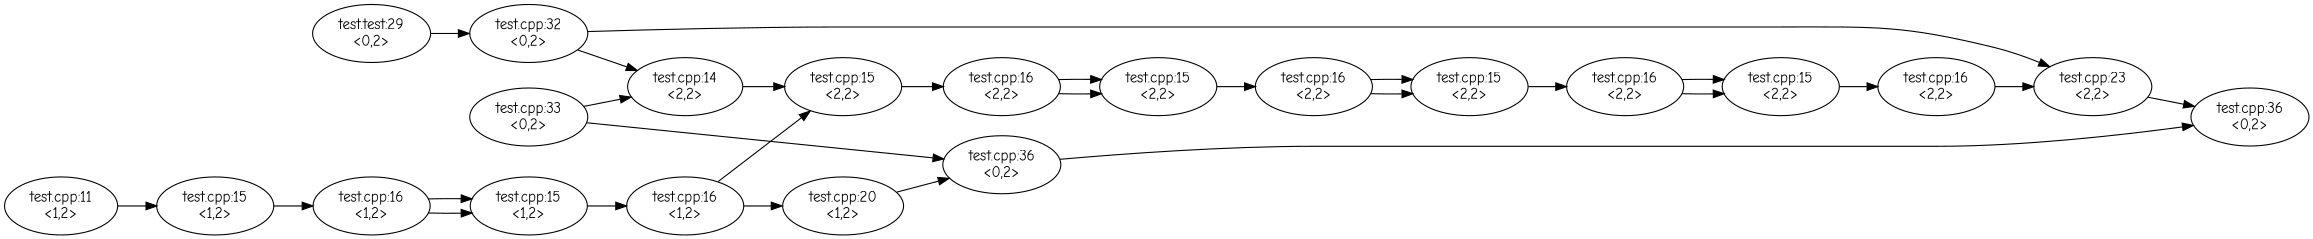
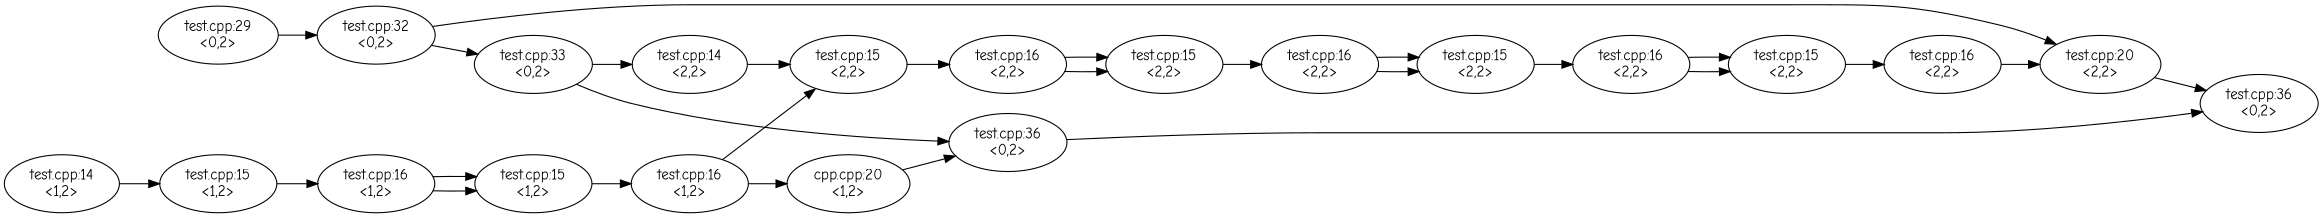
(372, 33) -> (218, 35)
(602, 58) -> (449, 49)
(2093, 87) -> (2100, 64)
(61, 206) -> (62, 184)
(843, 206) -> (848, 184)
